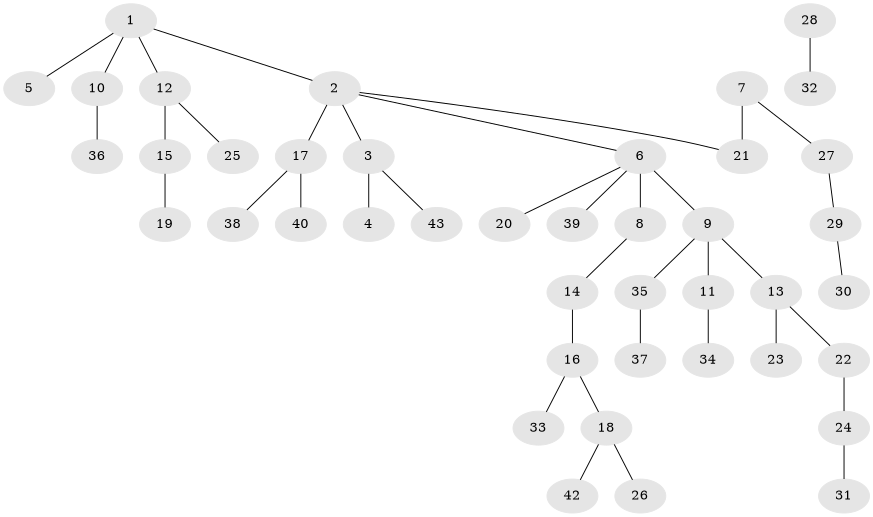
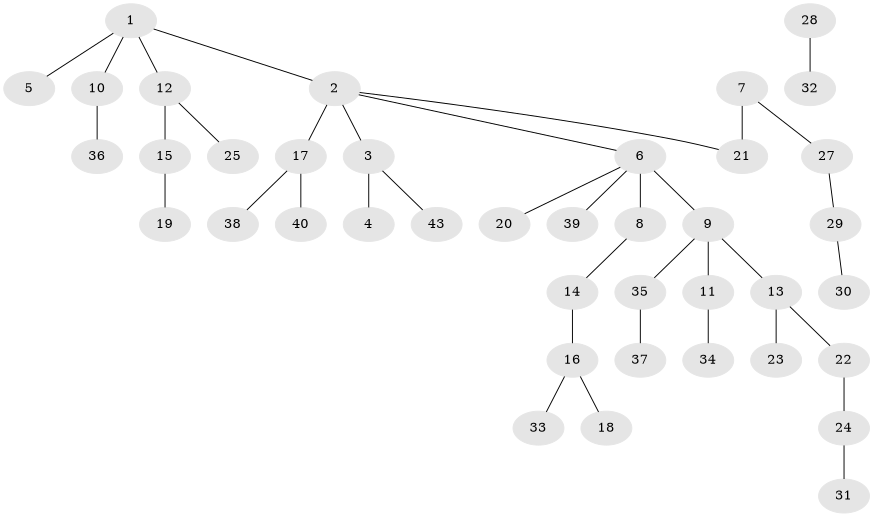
(572, 496) -> none
(640, 496) -> none
